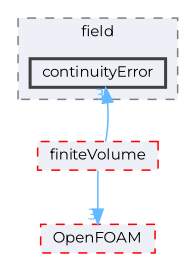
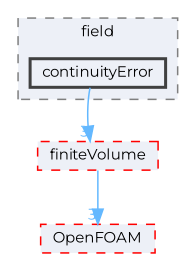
(108, 122) -> (88, 109)
